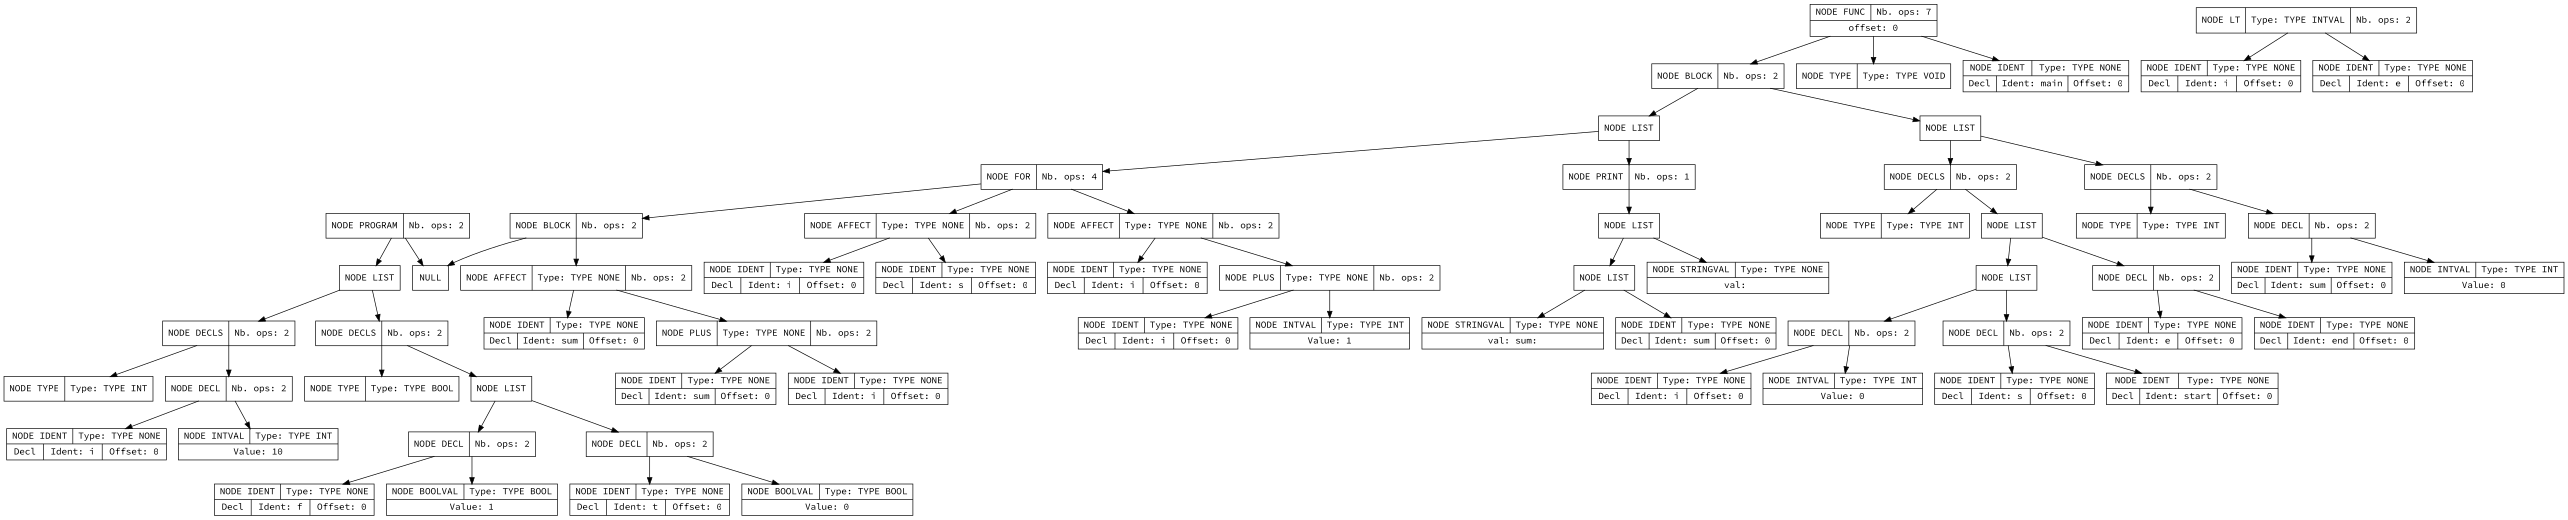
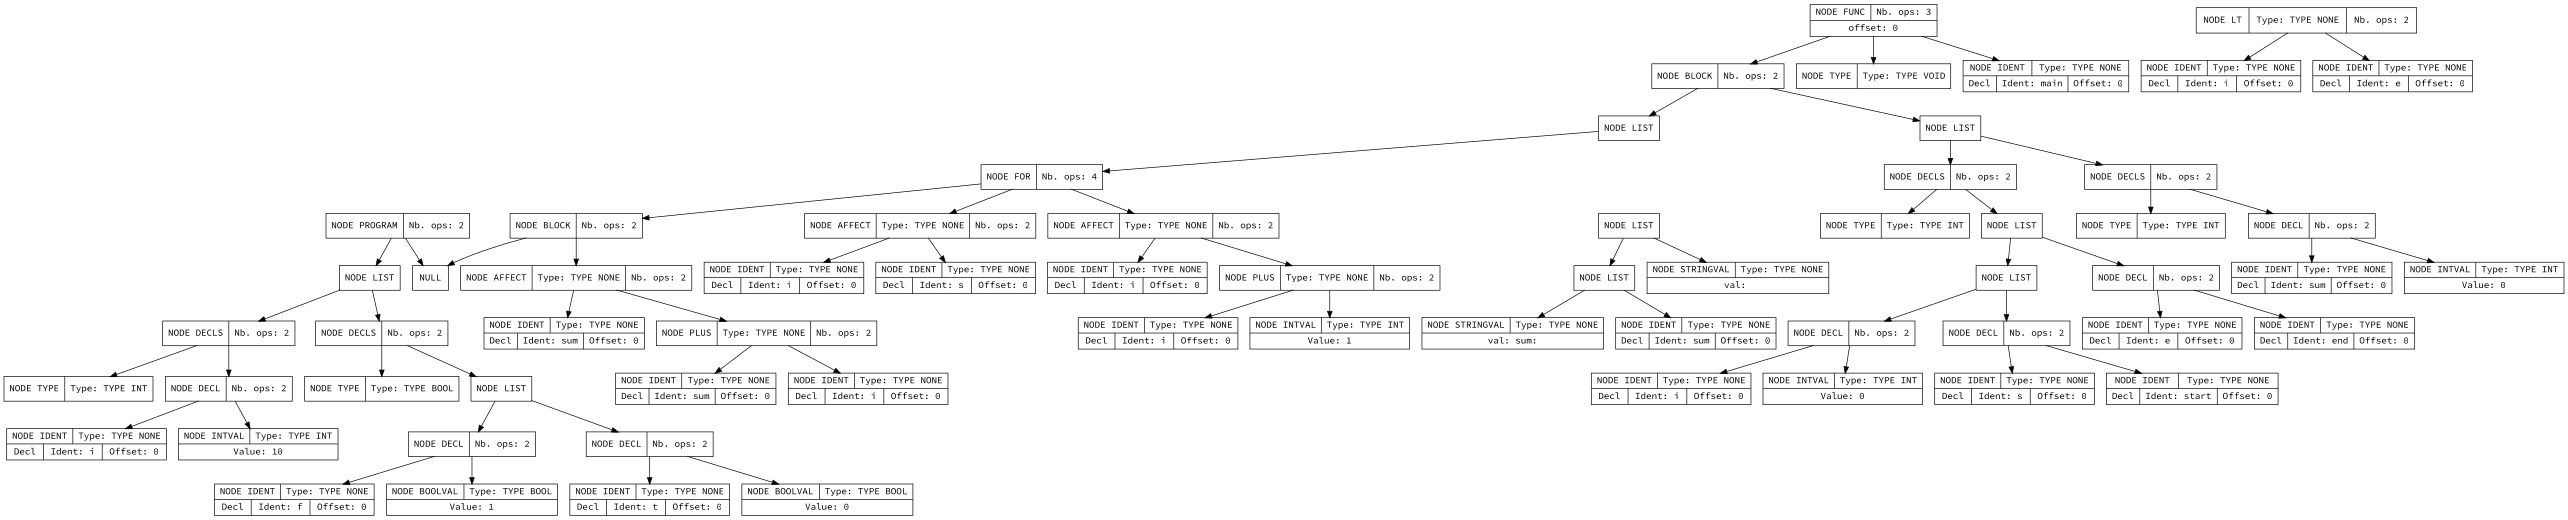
(1904, 12) -> (1904, 12)
(2298, 20) -> (2298, 20)
(1629, 177) -> none
